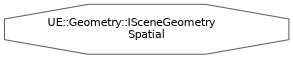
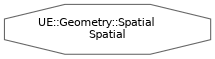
(147, 29) -> (108, 29)
